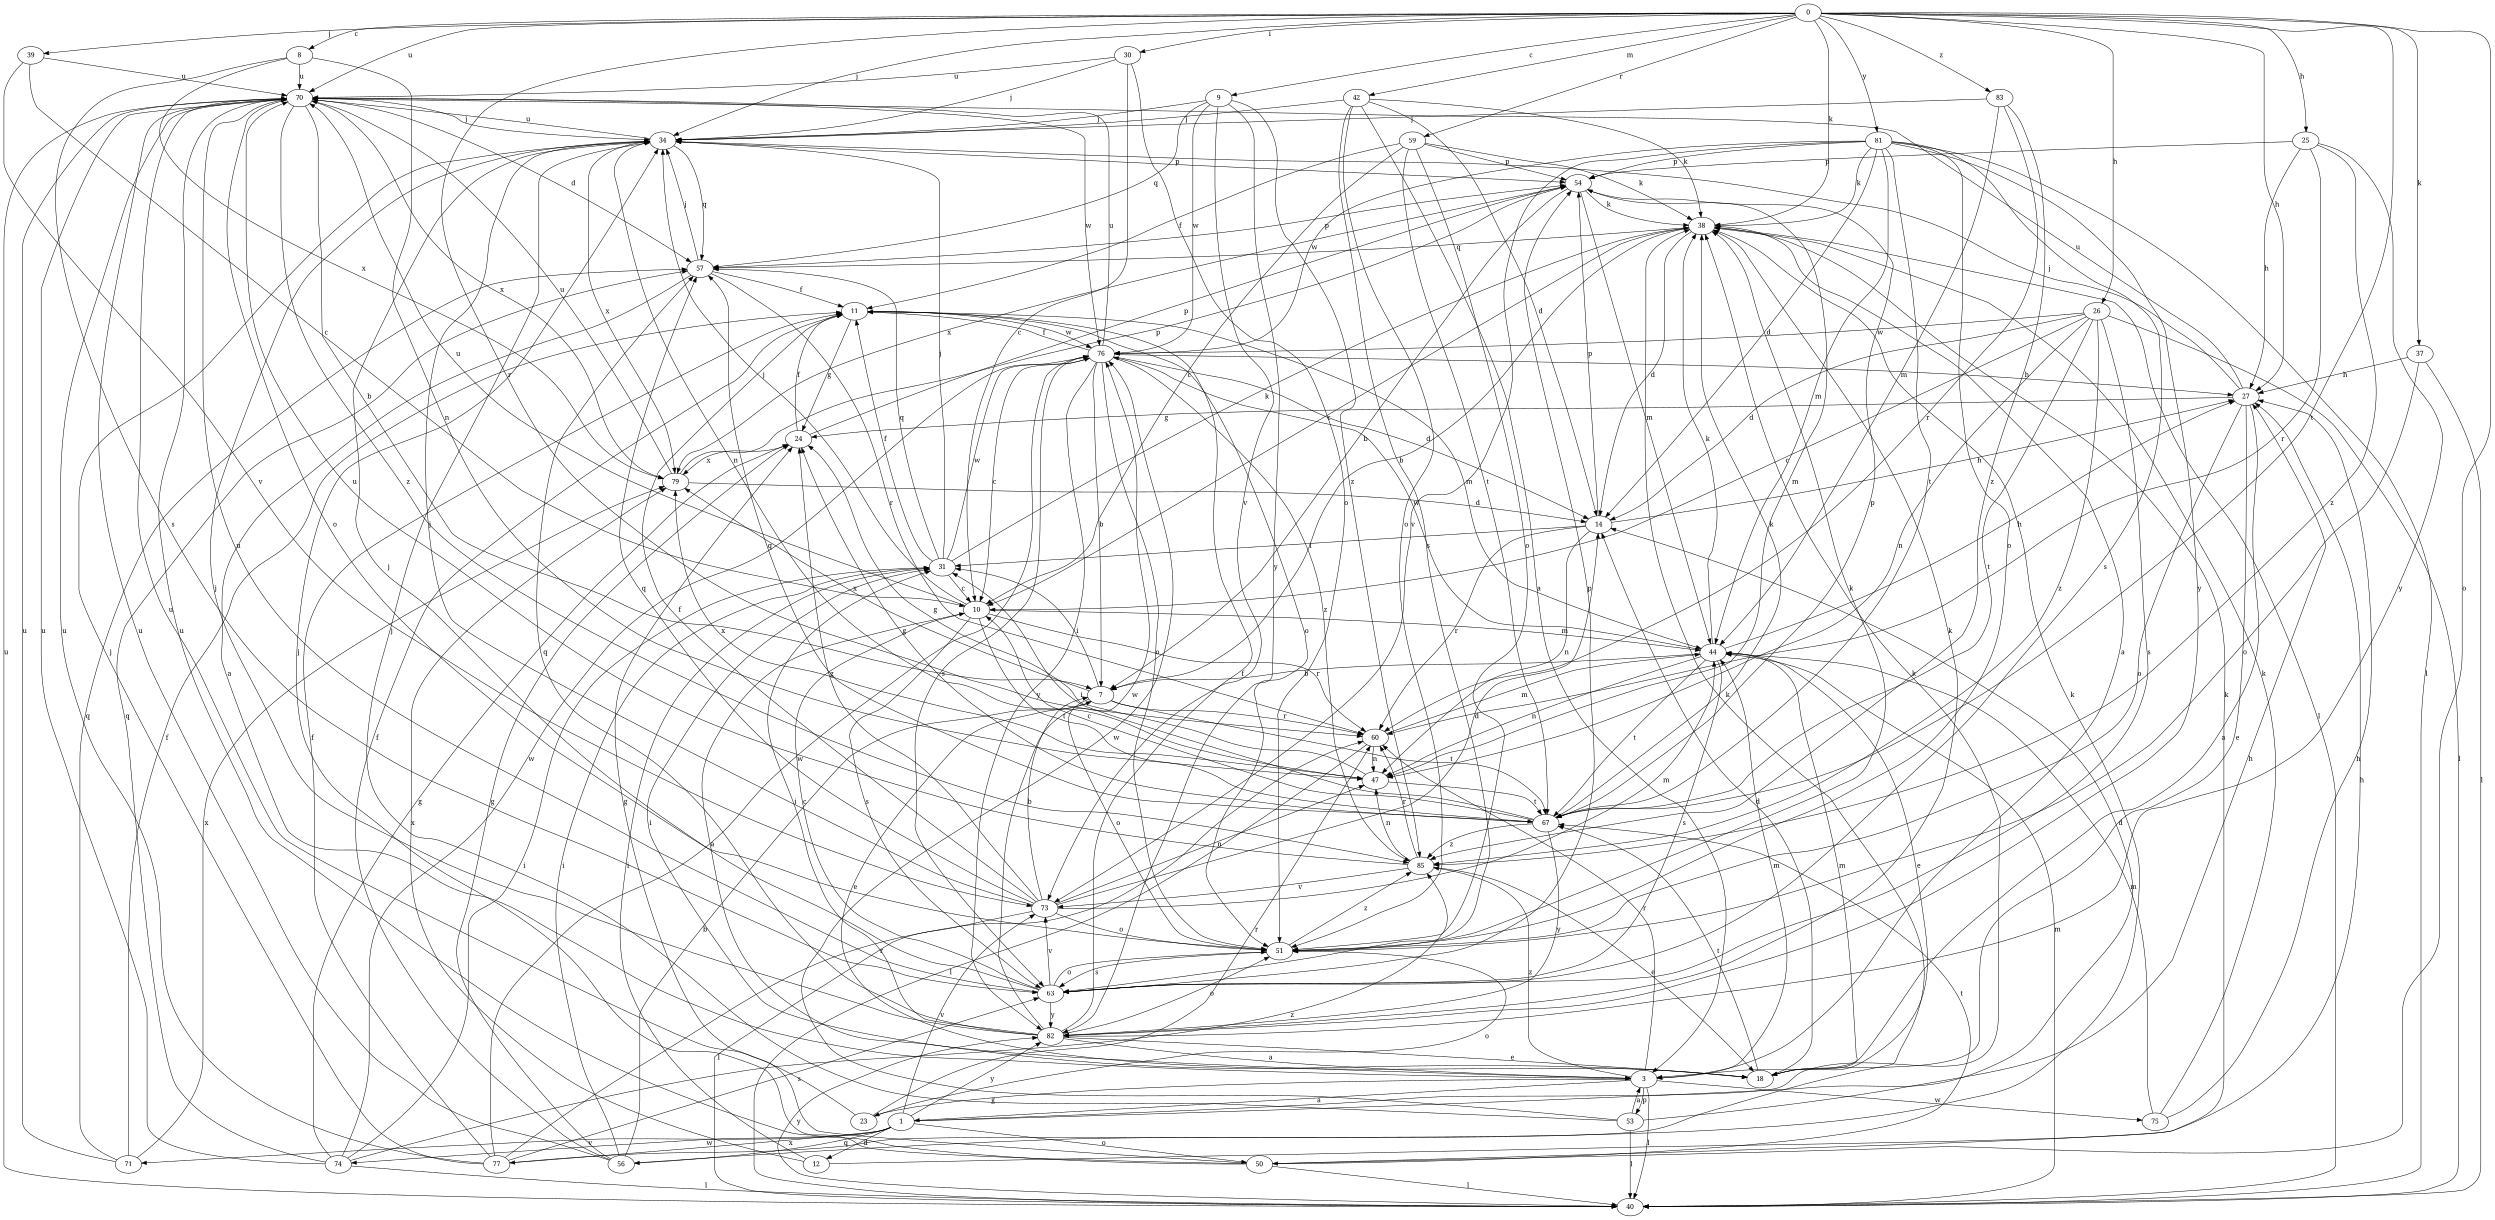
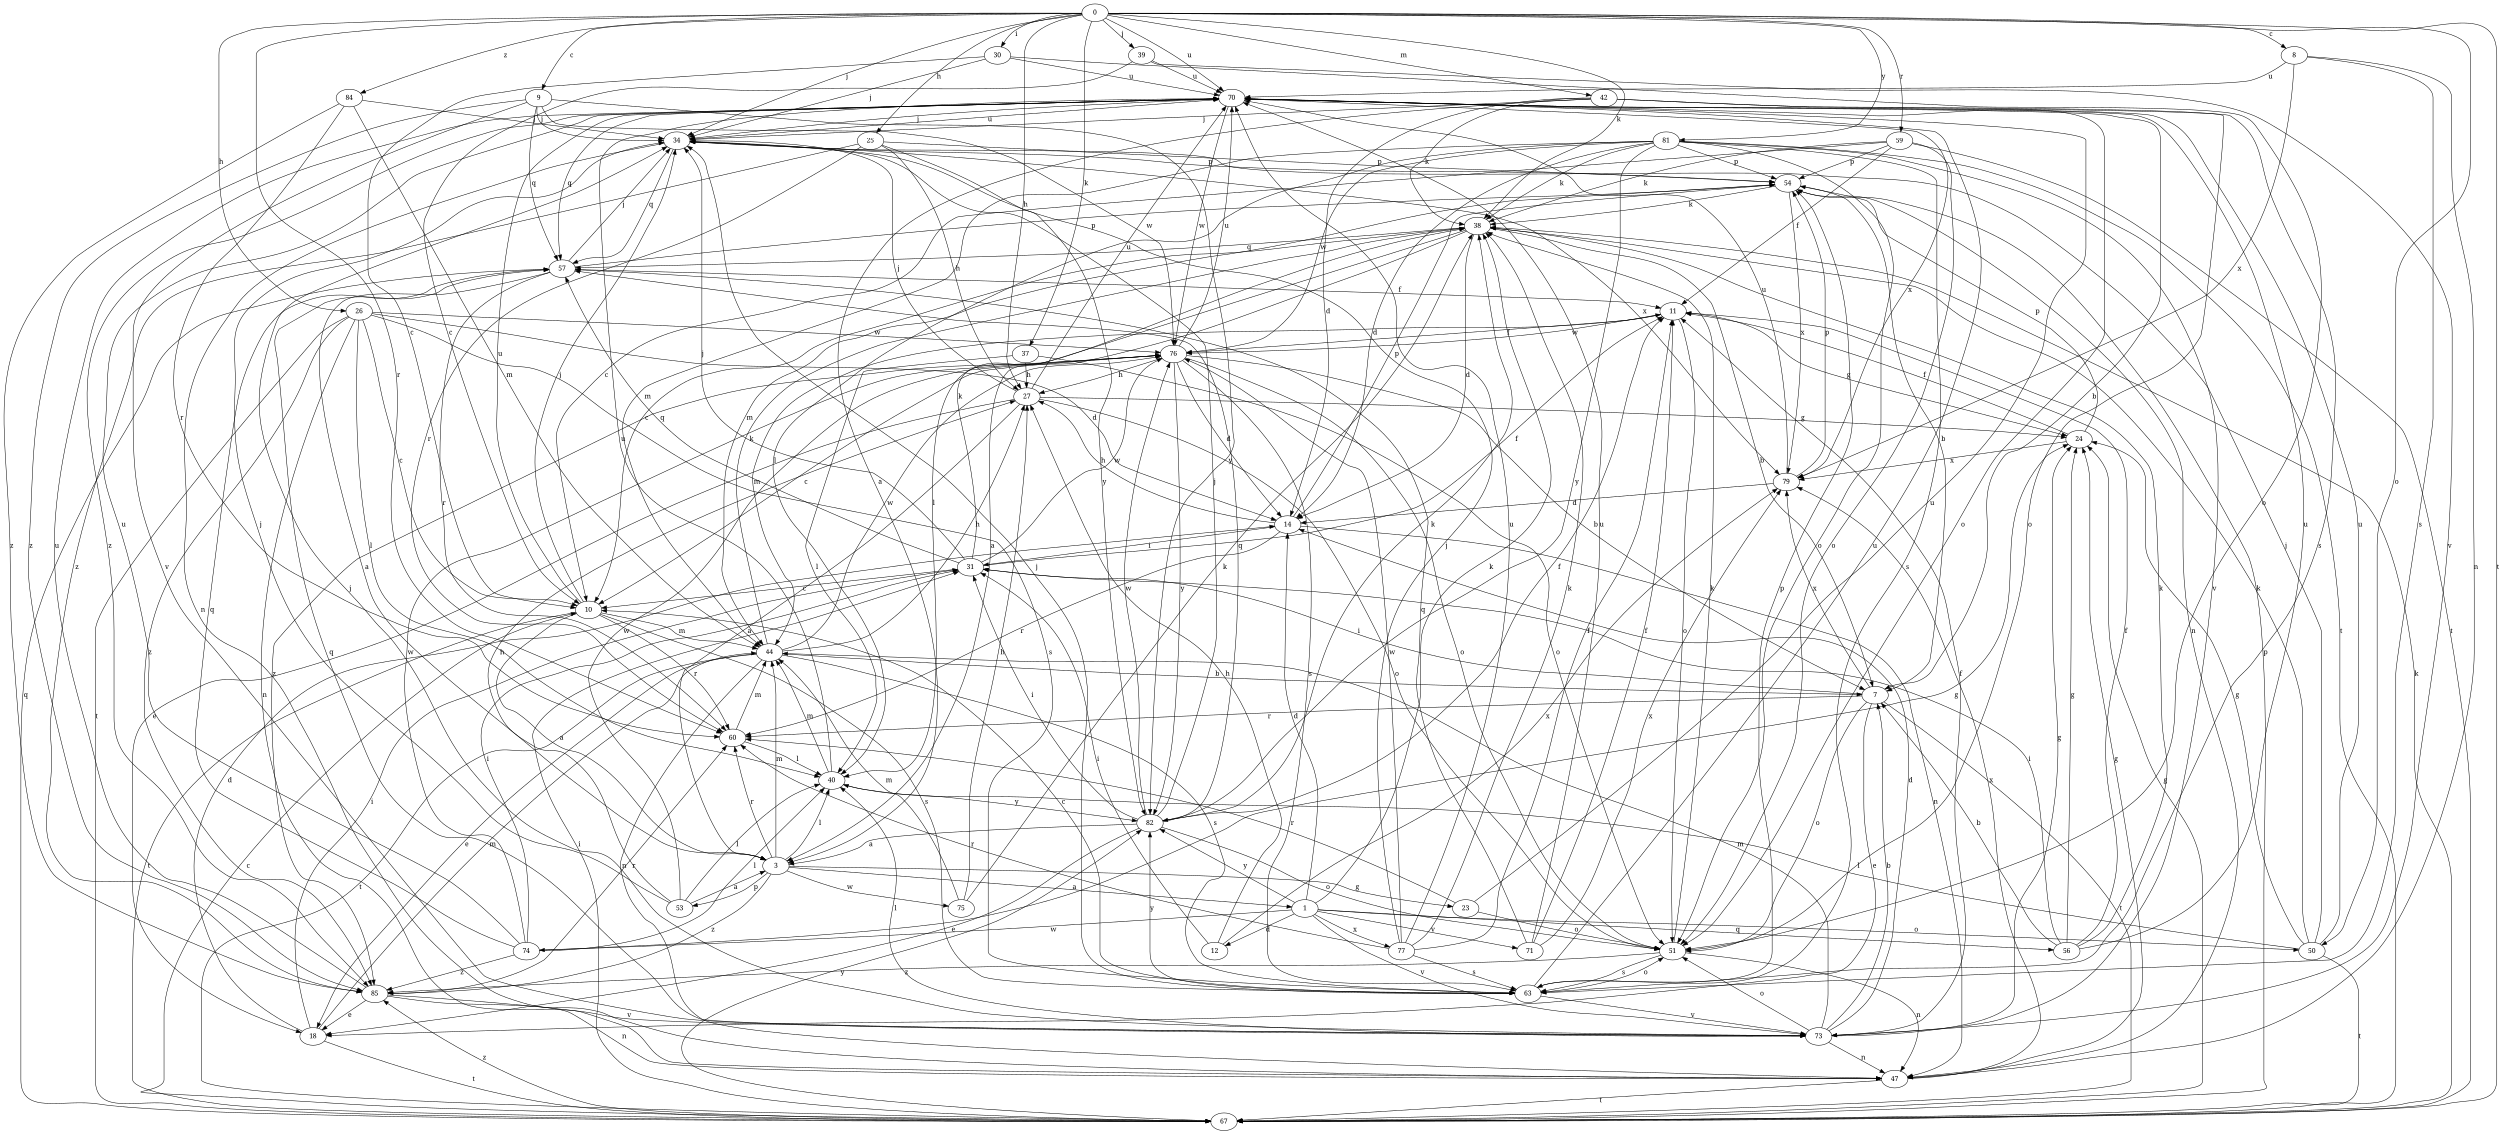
(2000, 98) -> (349, 98)
(573, 183) -> (570, 183)
(1795, 482) -> (2194, 631)
(1373, 757) -> (1833, 976)
